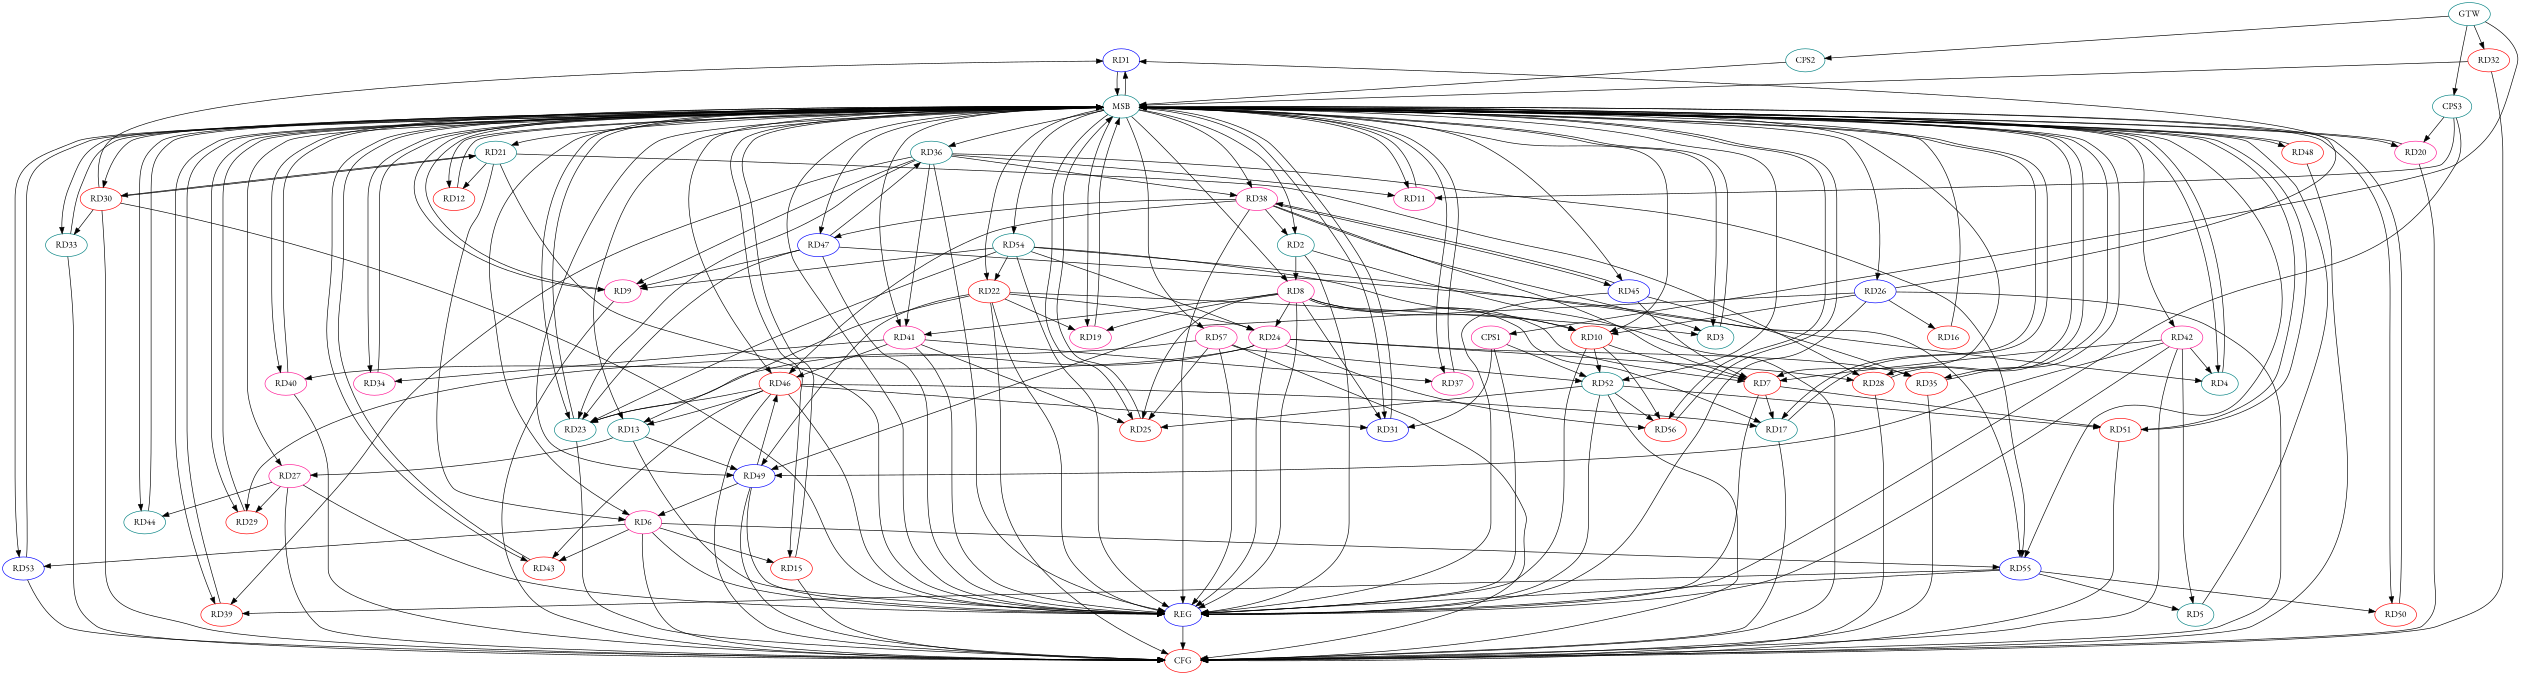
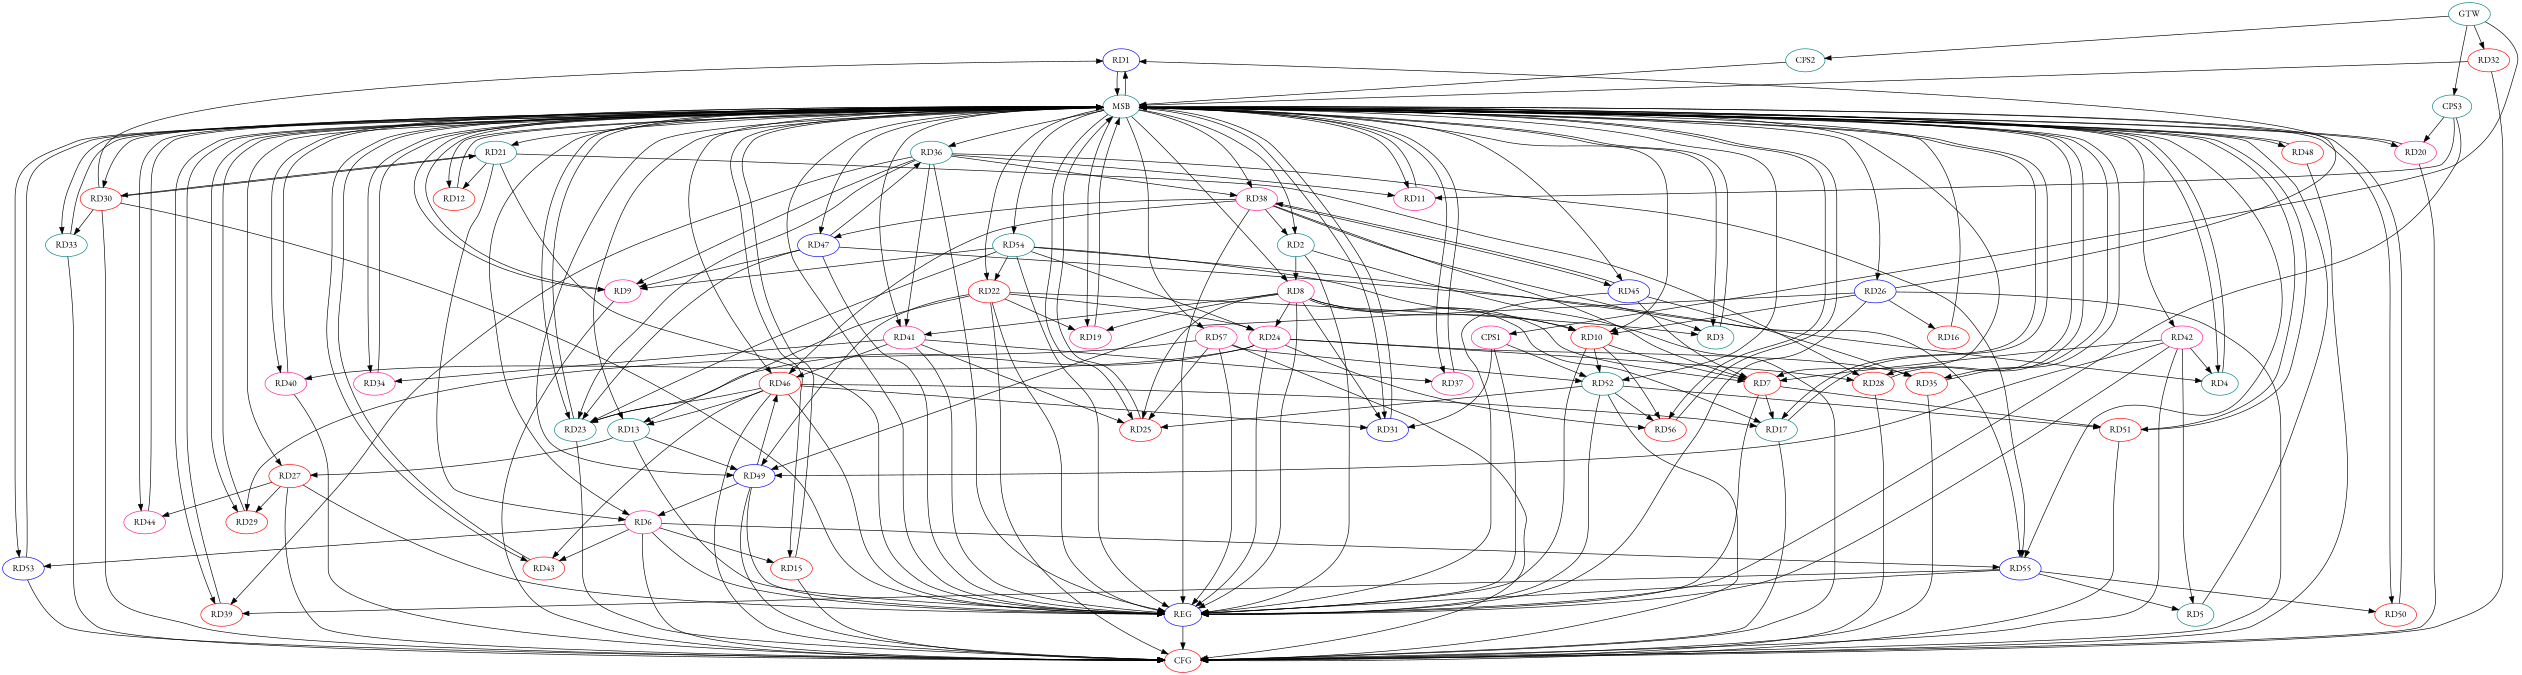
(290, 476) -> (290, 476)
(145, 522) -> (145, 522)
